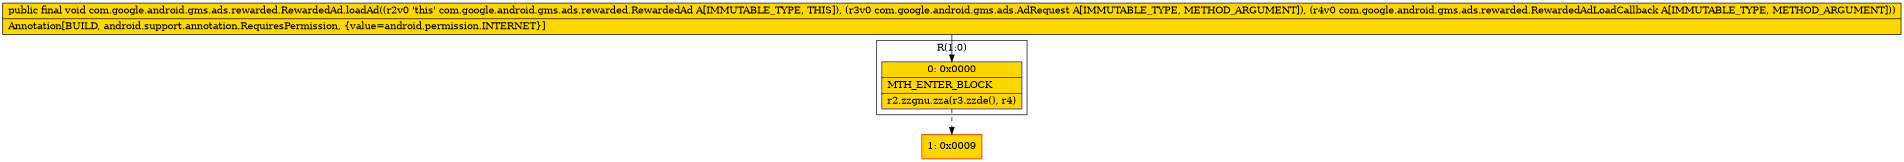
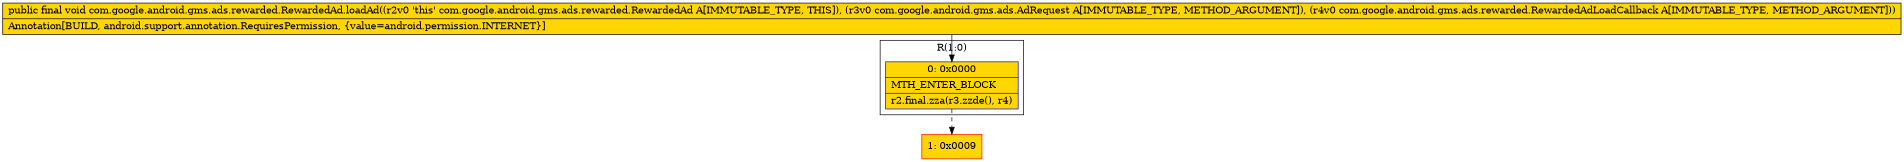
(952, 101) -> (952, 101)
